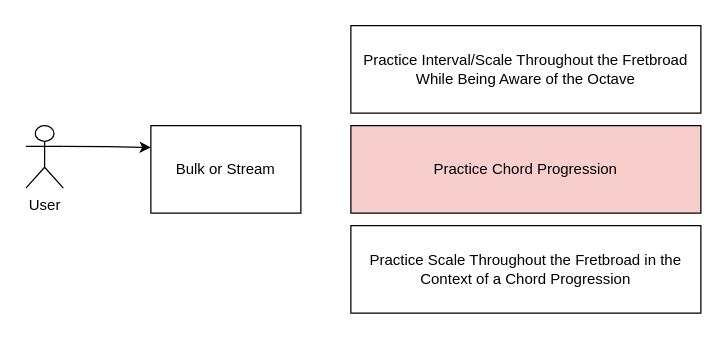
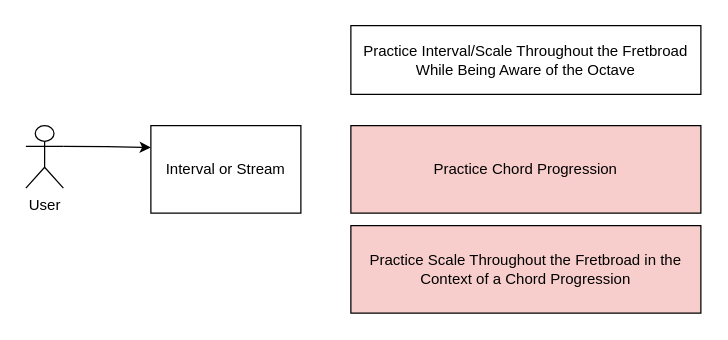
(526, 69) -> (526, 60)
(226, 169) -> (226, 169)
(526, 269) -> (526, 269)
